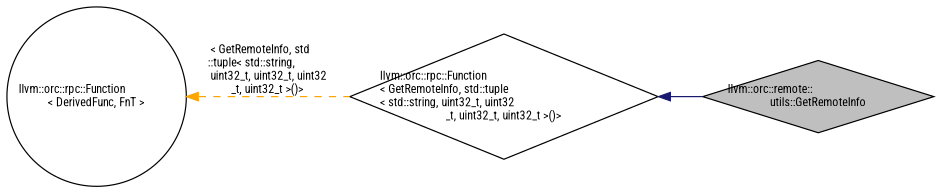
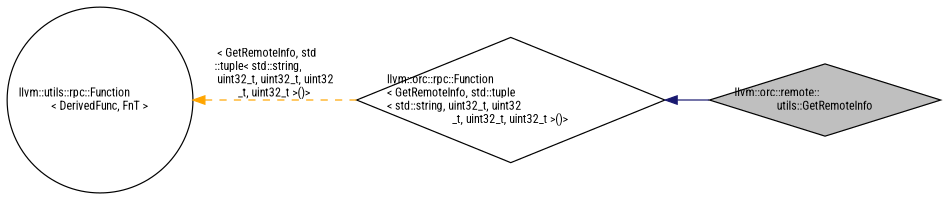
(97, 97) -> (100, 100)
